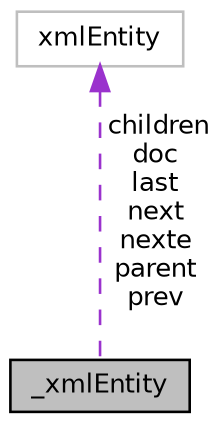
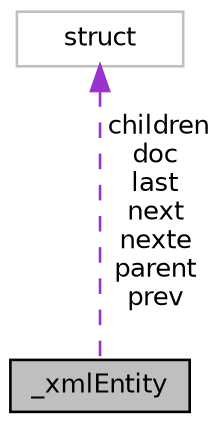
(100, 39) -> (100, 39)
